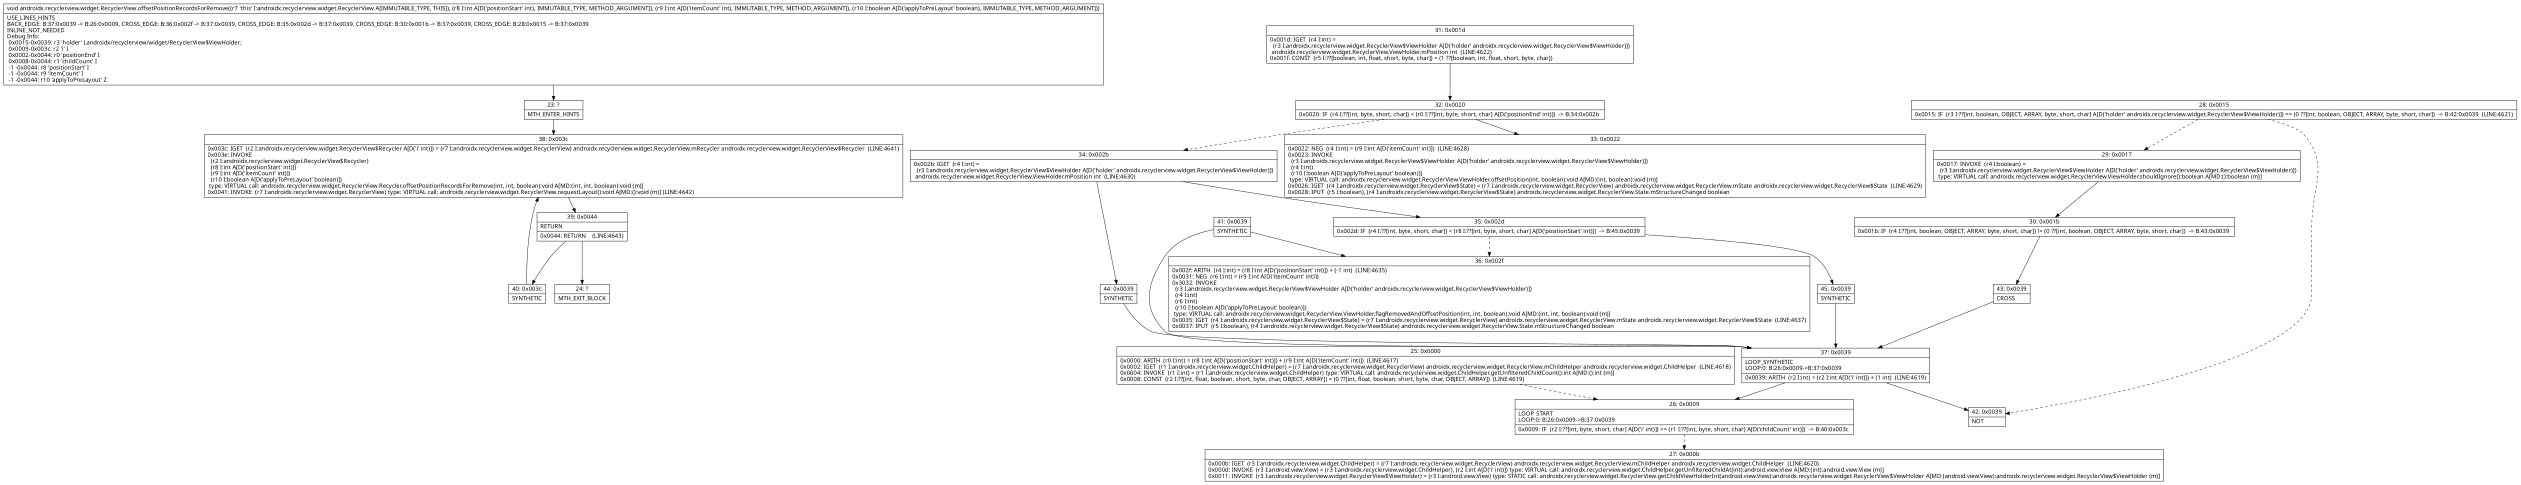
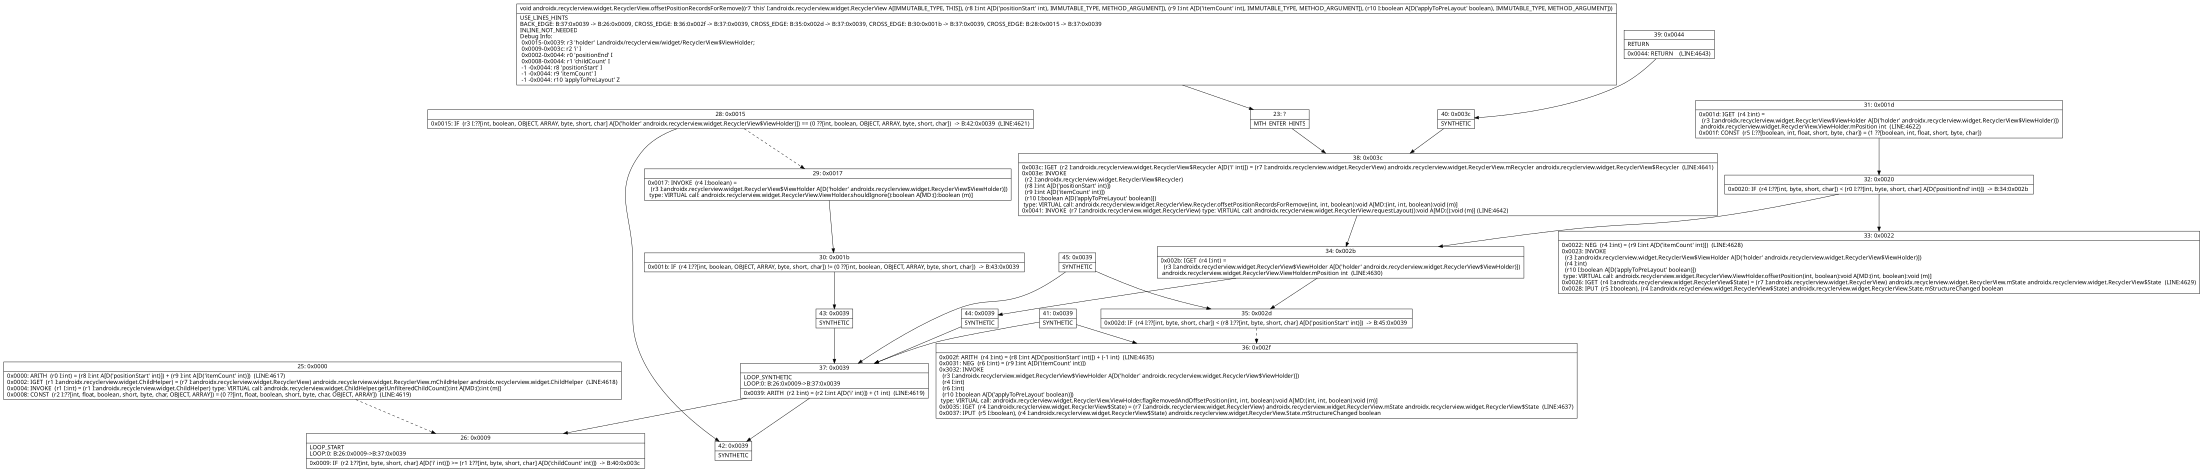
(1286, 134) -> (1641, 224)
(571, 203) -> (1352, 229)
(1745, 243) -> (1153, 294)
(582, 294) -> none
(2006, 298) -> (834, 323)
(2269, 341) -> (633, 287)
(1978, 422) -> (733, 455)
(1684, 465) -> none
